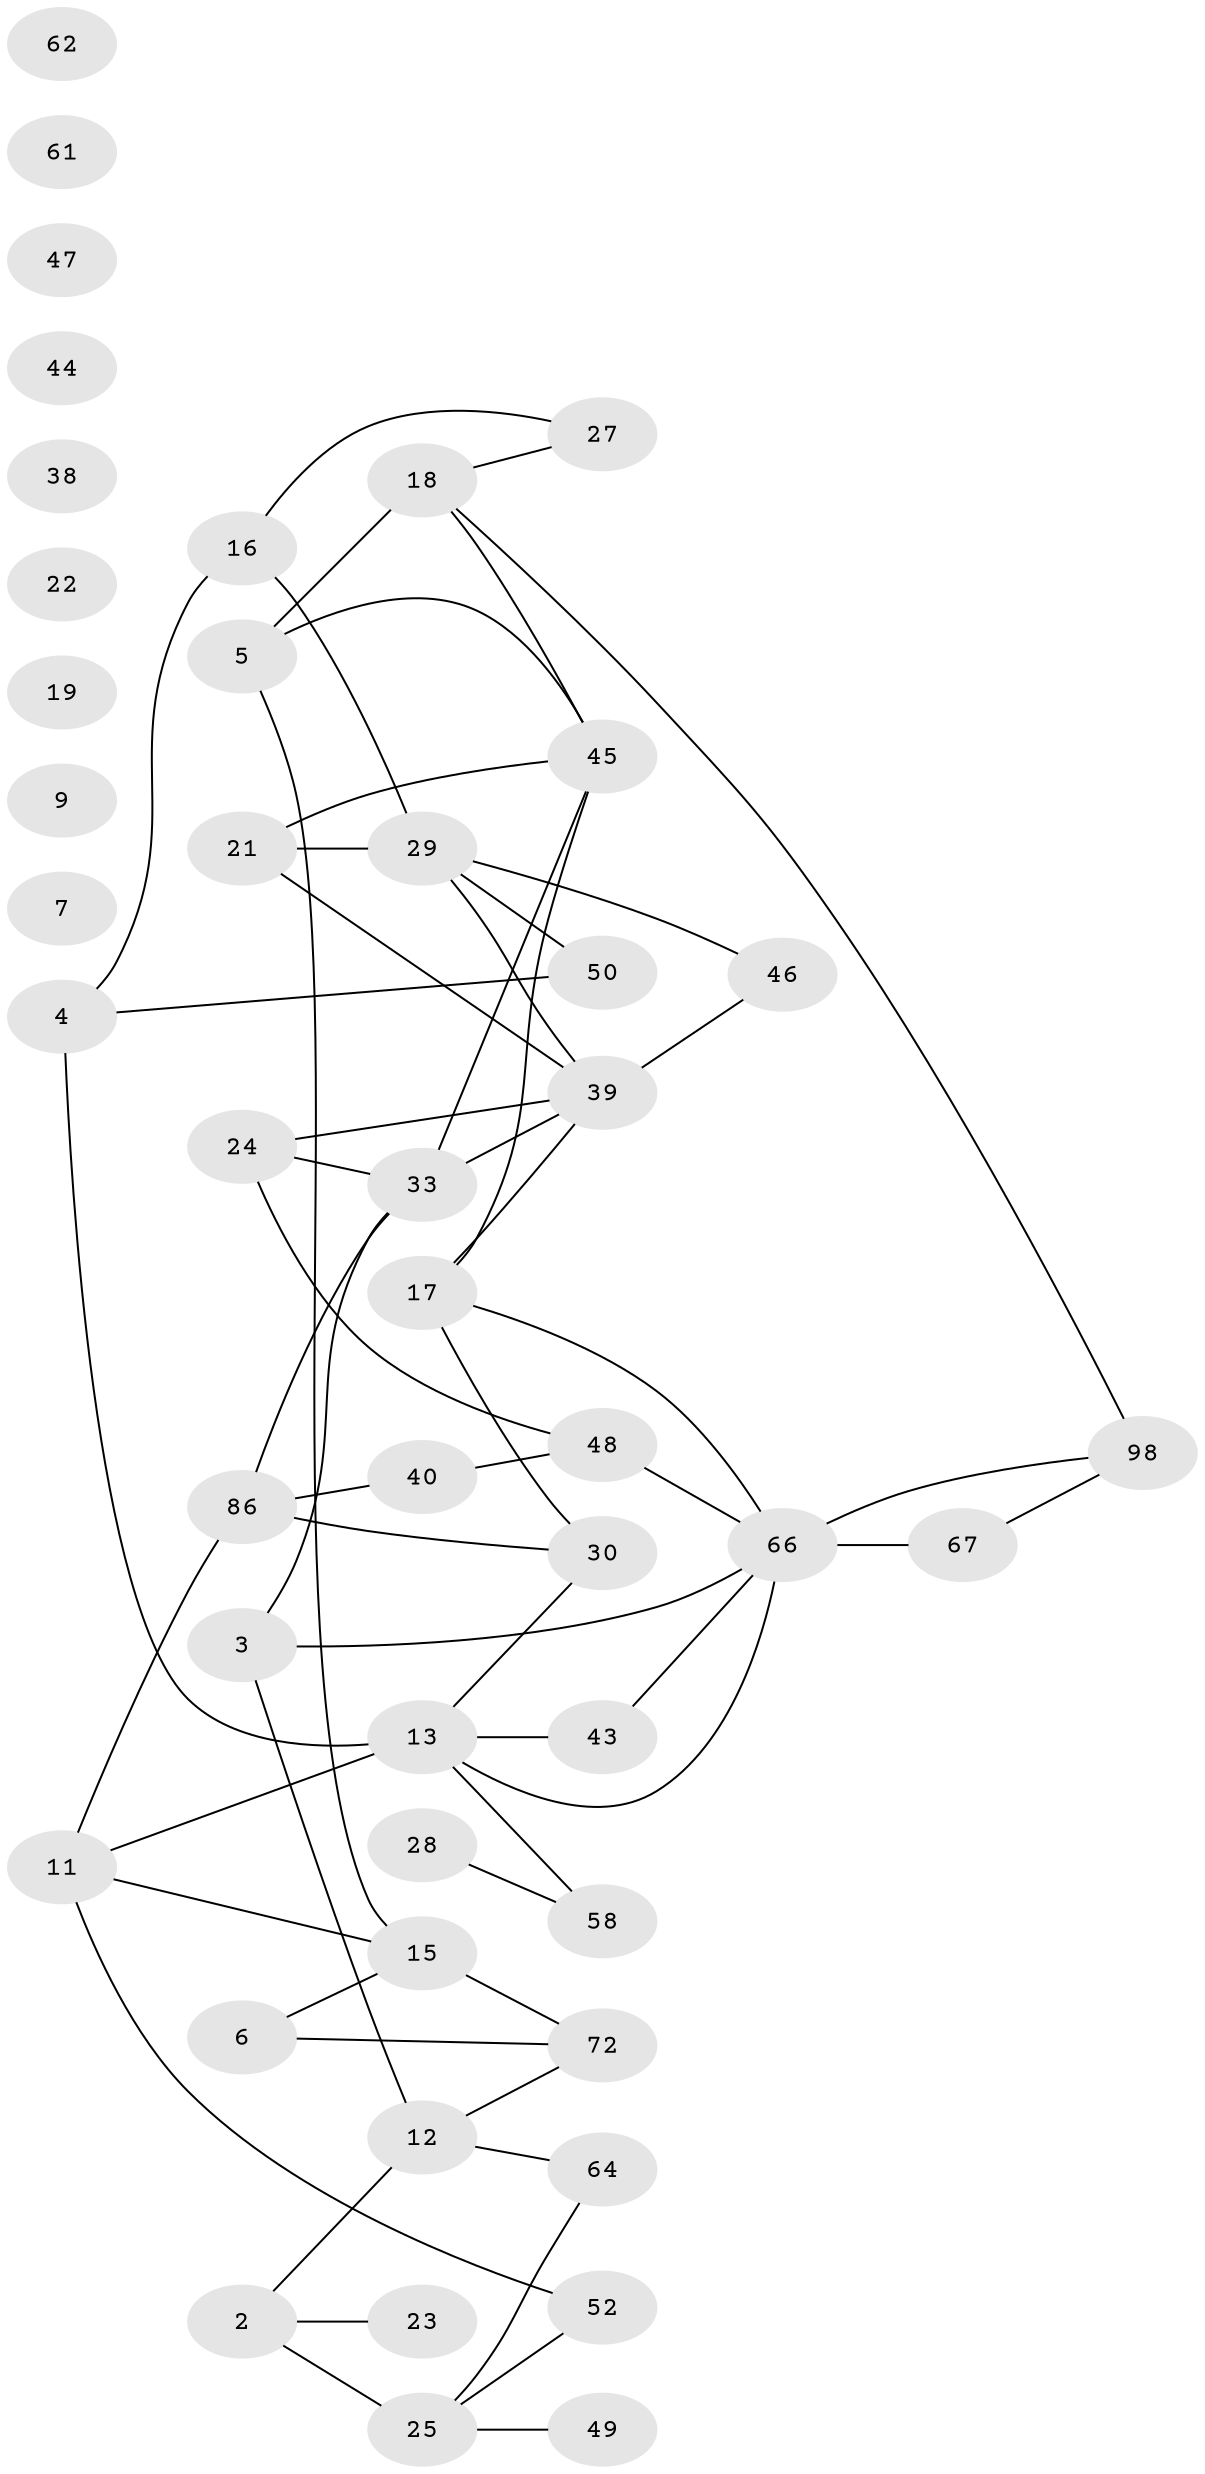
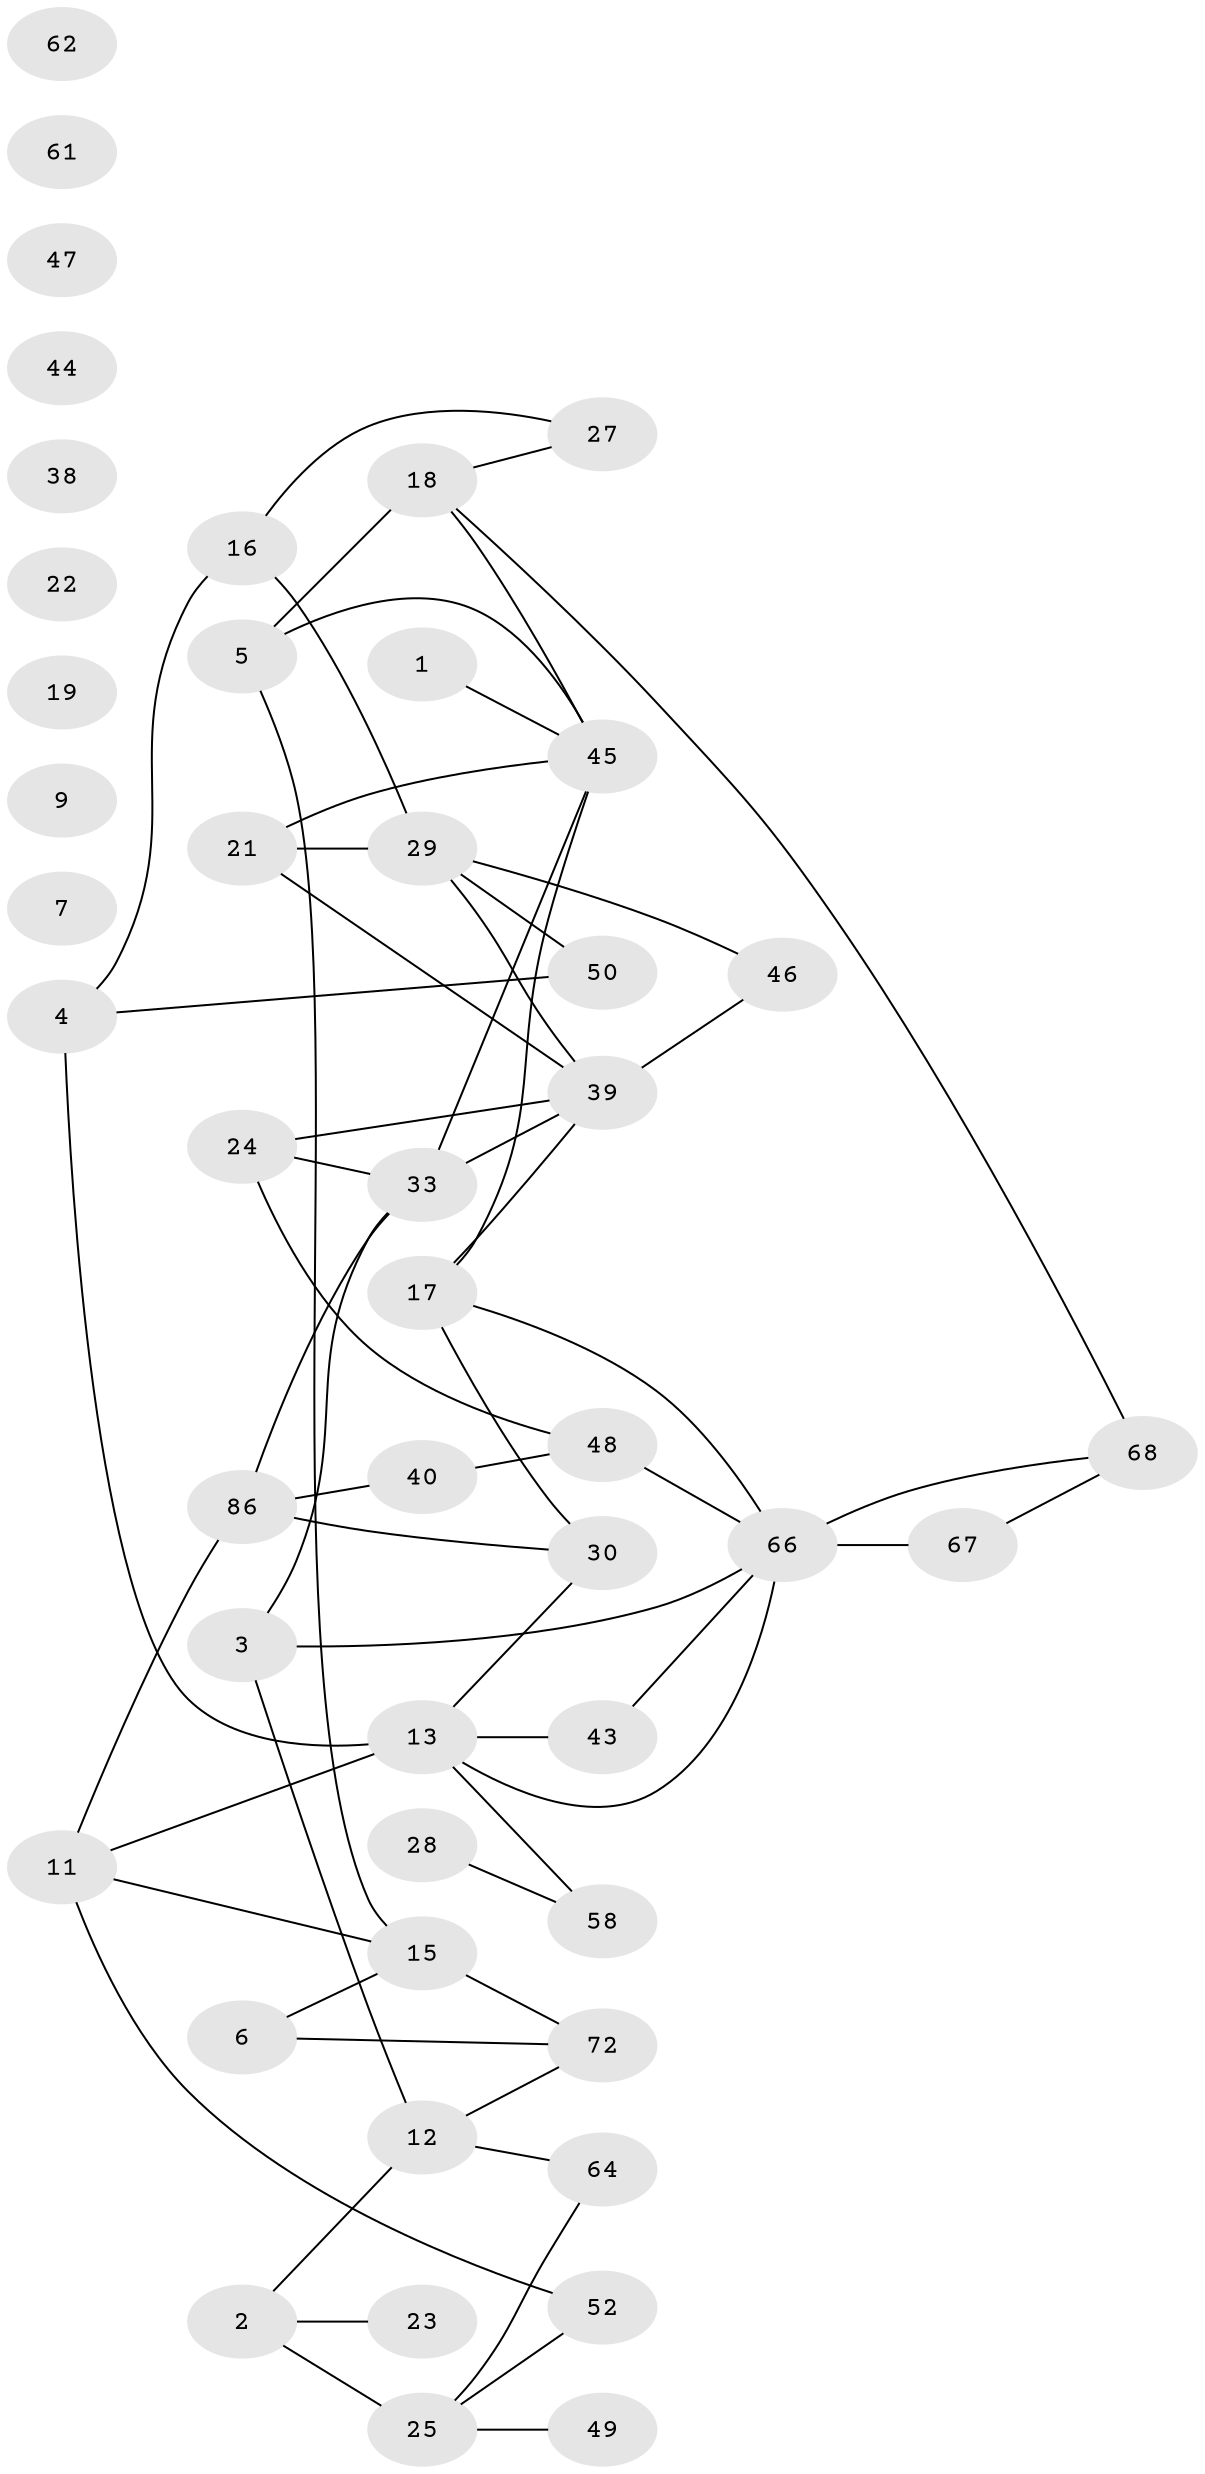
none -> (422, 664)
(1143, 1453) -> (1143, 1453)
